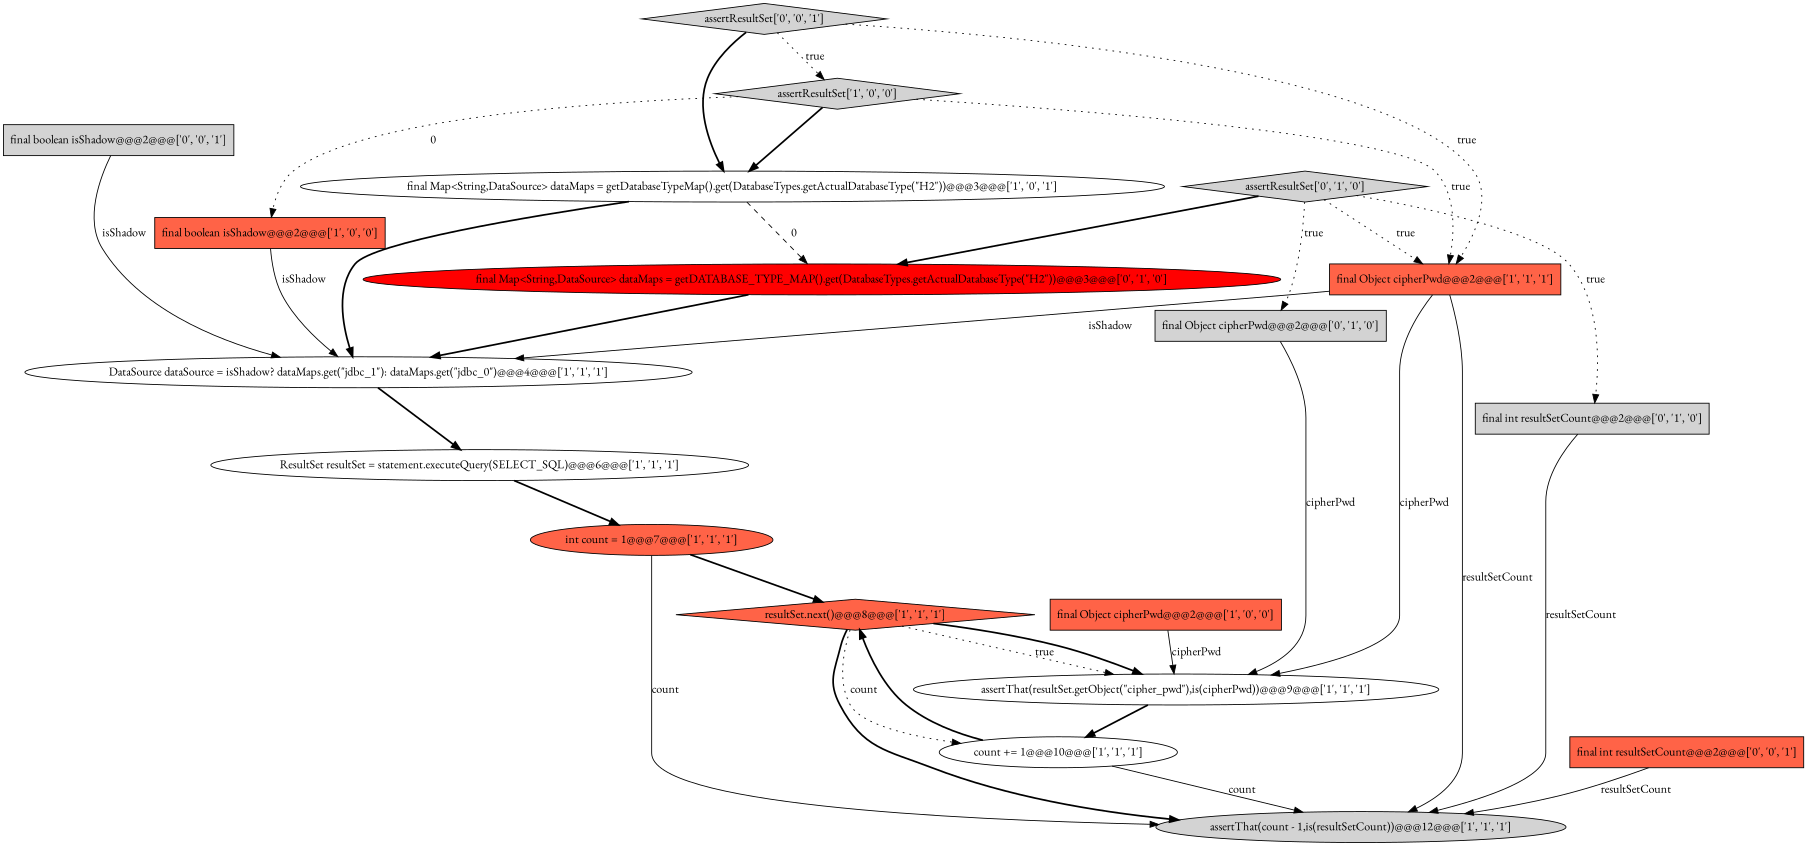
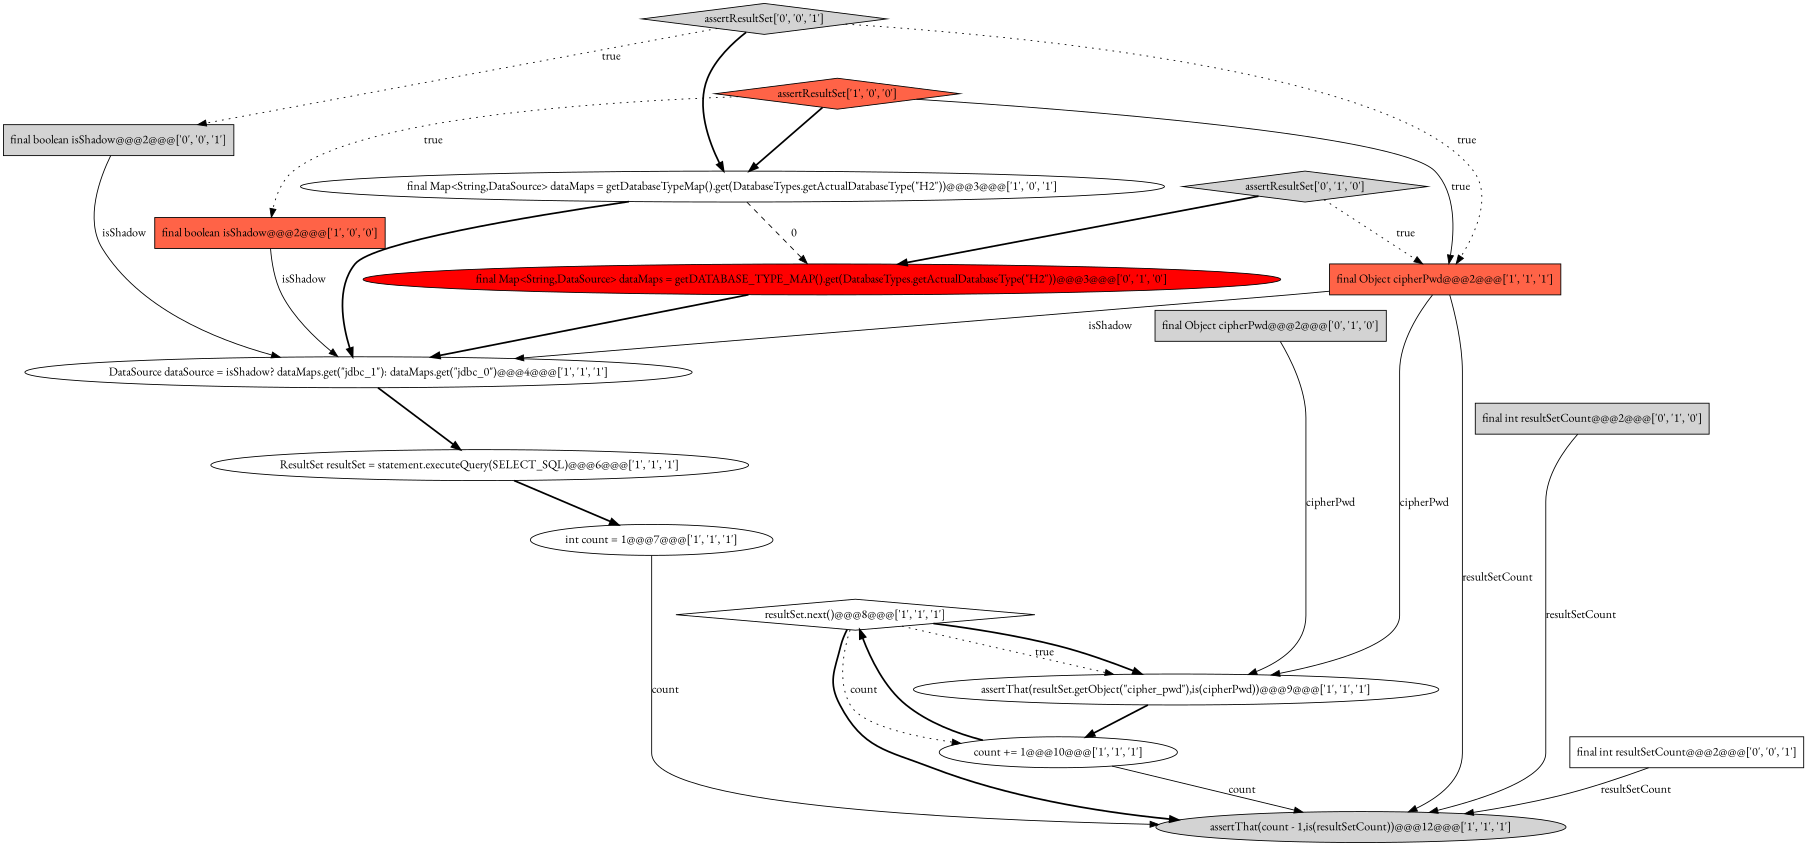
(798, 53) -> (462, 76)
(837, 94) -> (837, 94)
(1222, 125) -> (1222, 125)
(433, 140) -> (433, 140)
(1532, 241) -> none
(1299, 253) -> none
(652, 540) -> (652, 540)
(752, 577) -> none
(855, 615) -> (855, 615)
(1166, 615) -> none
(1687, 752) -> (1687, 752)
